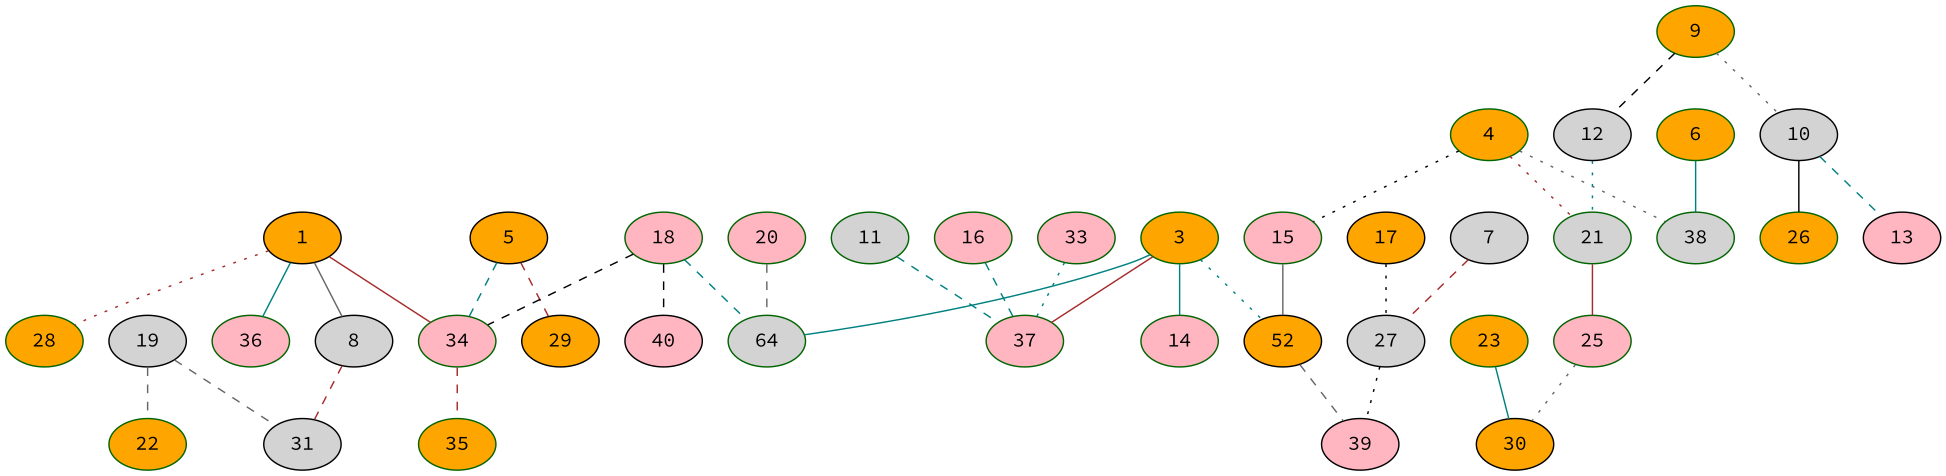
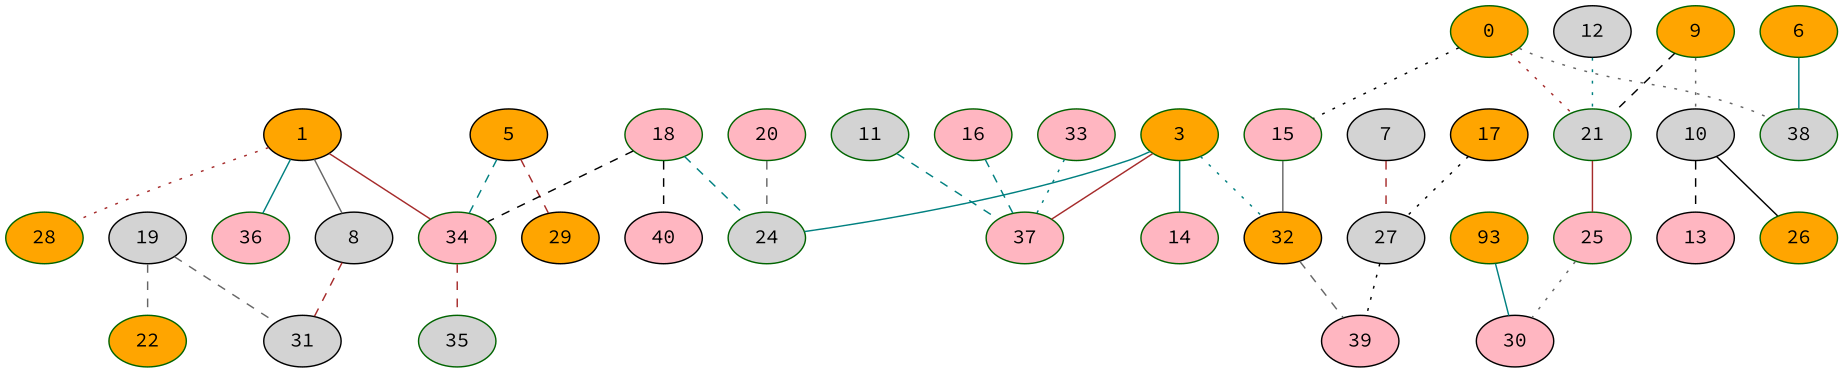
(1644, 83) -> (1652, 76)
(1489, 135) -> (1489, 32)
(1850, 186) -> (1696, 186)
(767, 341) -> (767, 238)
(1283, 341) -> (1283, 238)
(1489, 341) -> (1489, 238)
(457, 444) -> (457, 341)
(1515, 444) -> (1515, 341)
